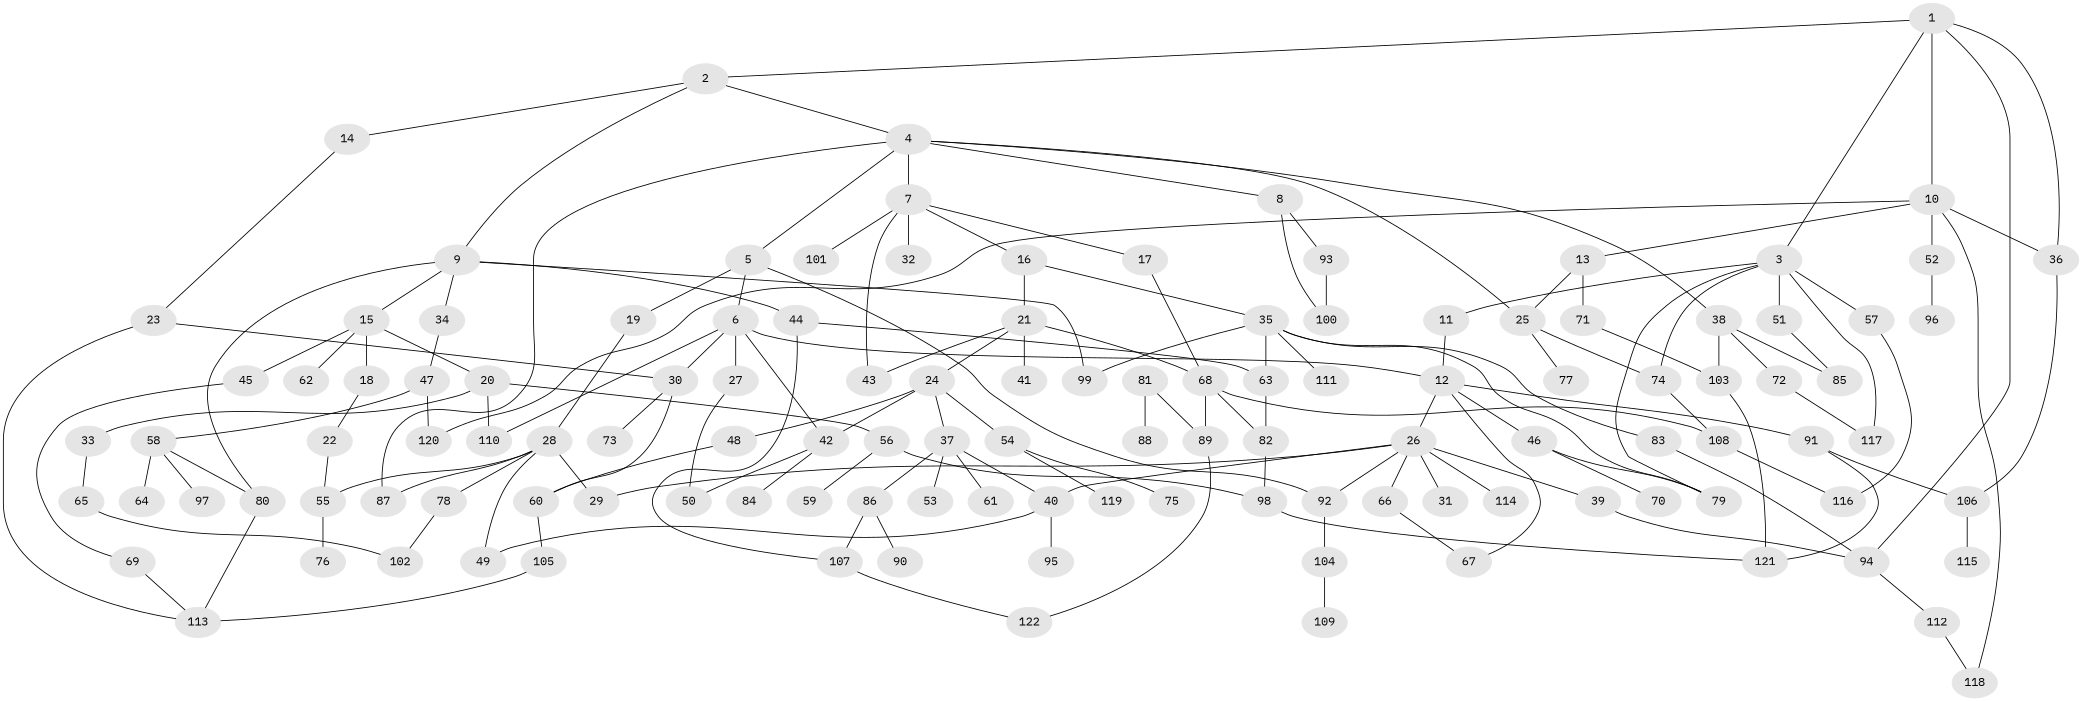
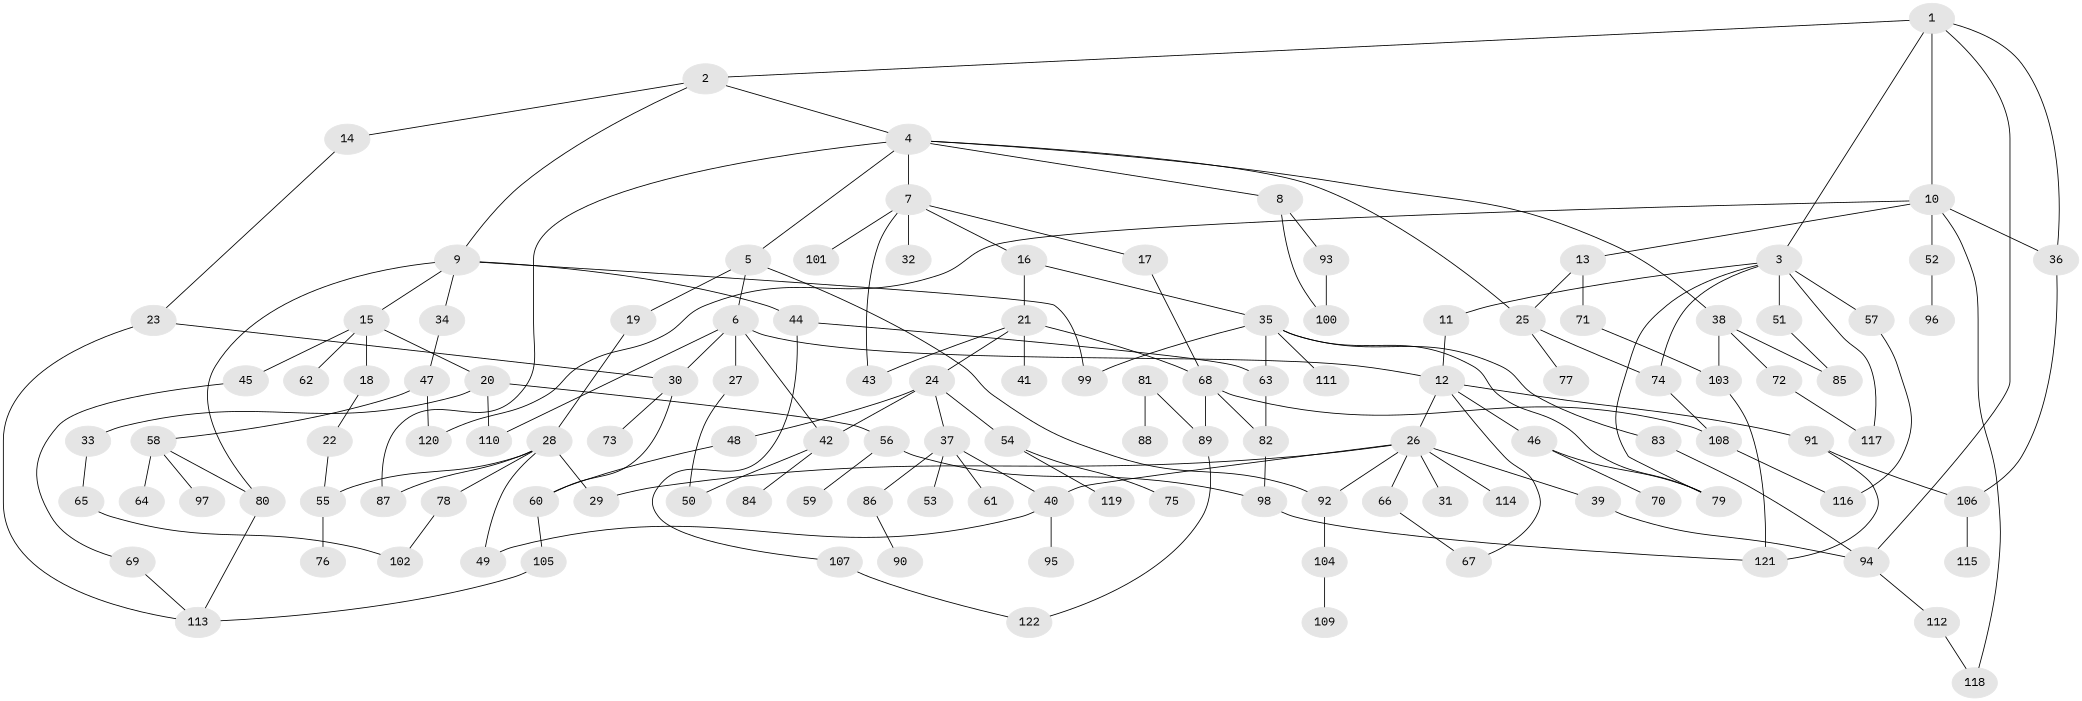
(855, 531) -> none
